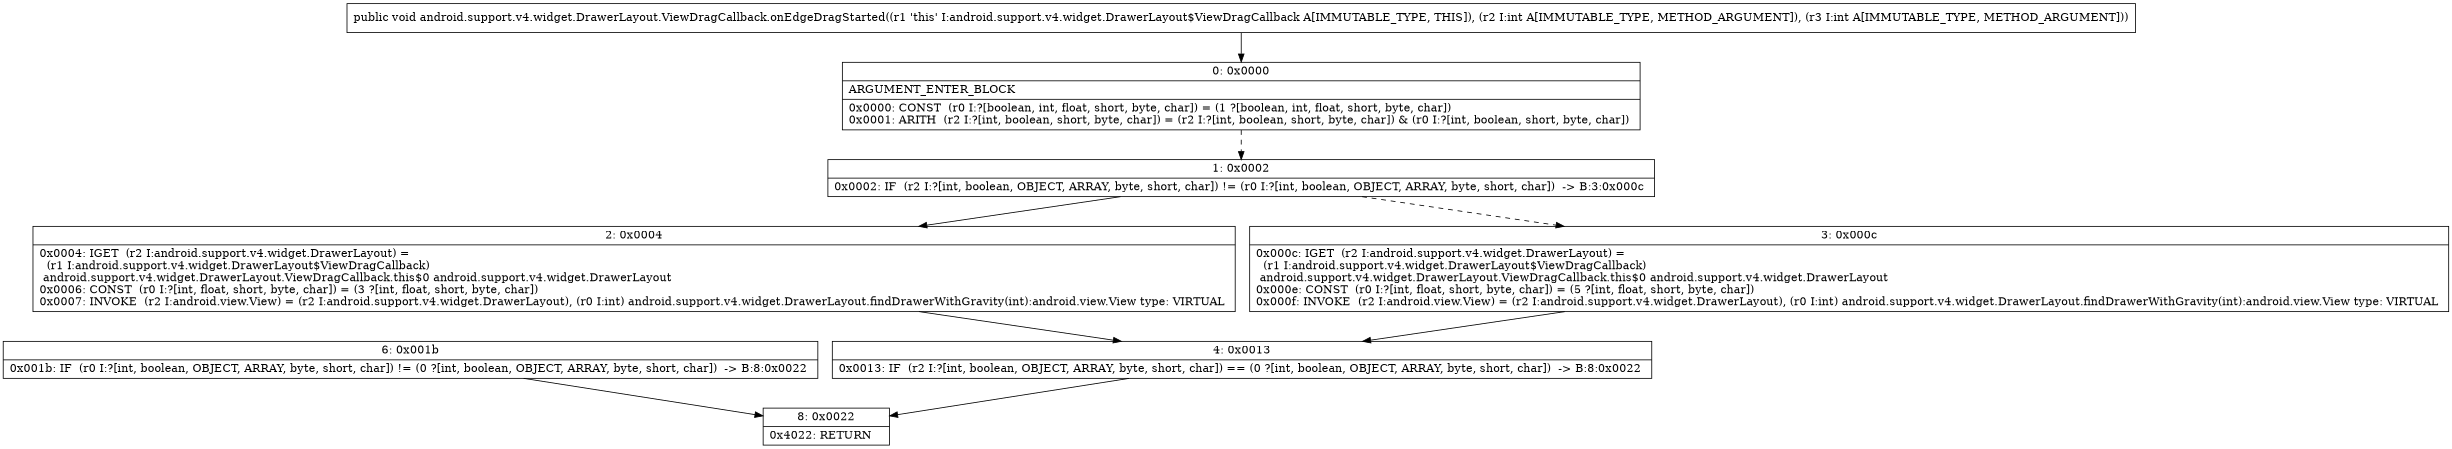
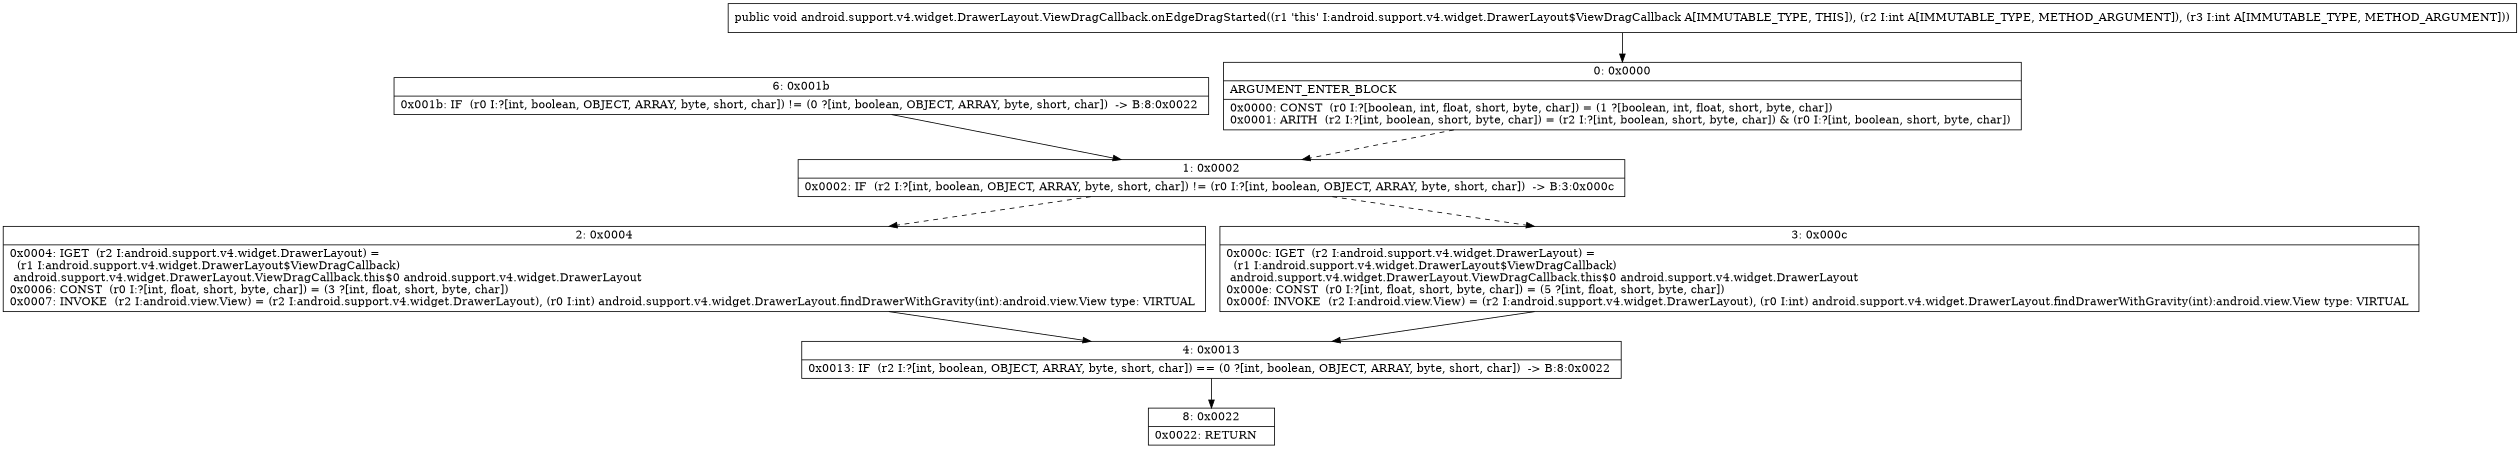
(1024, 211) -> (994, 211)
(639, 397) -> (1002, 136)
(826, 435) -> (1211, 435)
